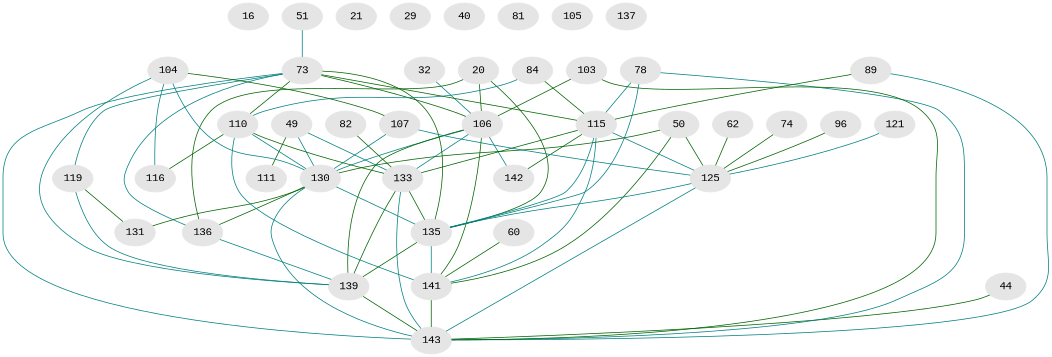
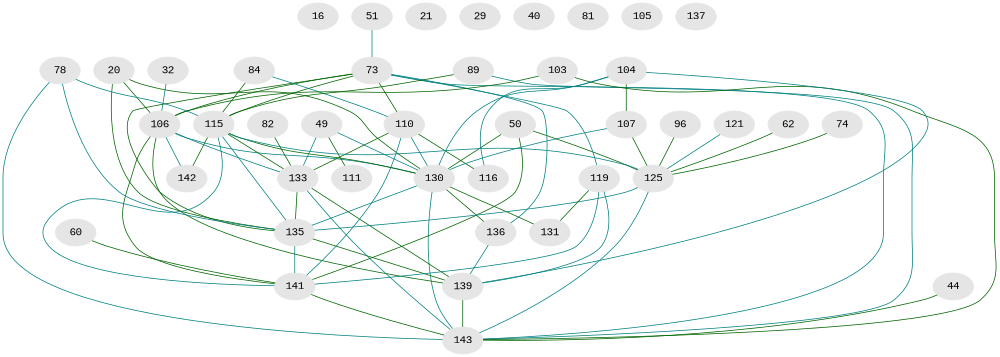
(270, 91) -> (317, 99)
none -> (322, 156)
(561, 156) -> (640, 152)
none -> (485, 266)
